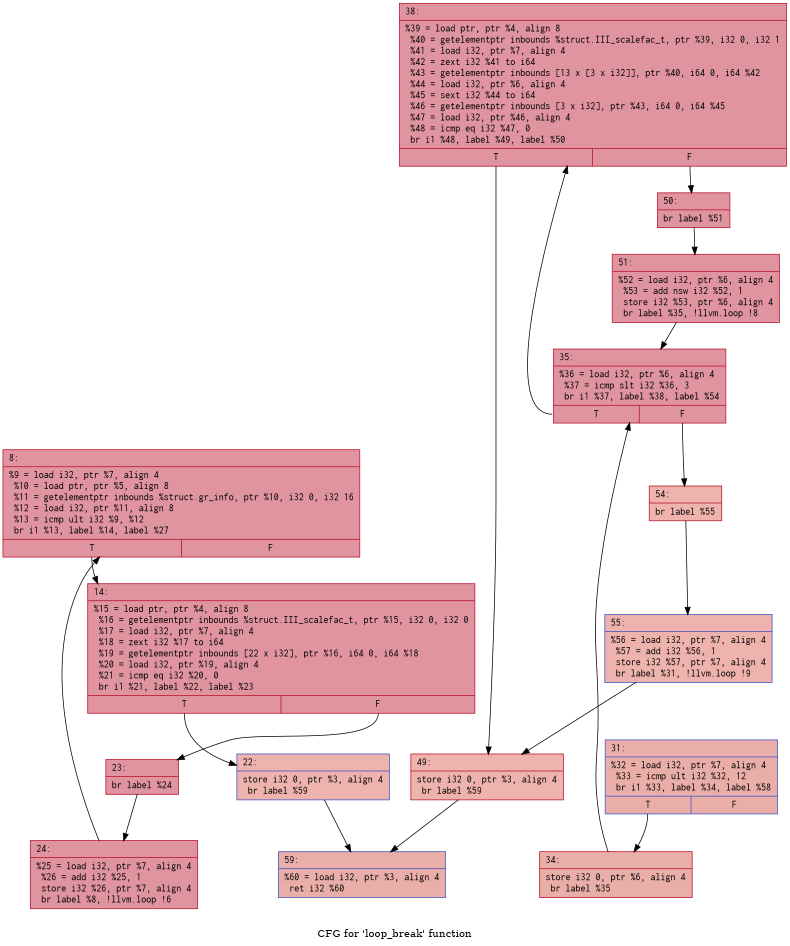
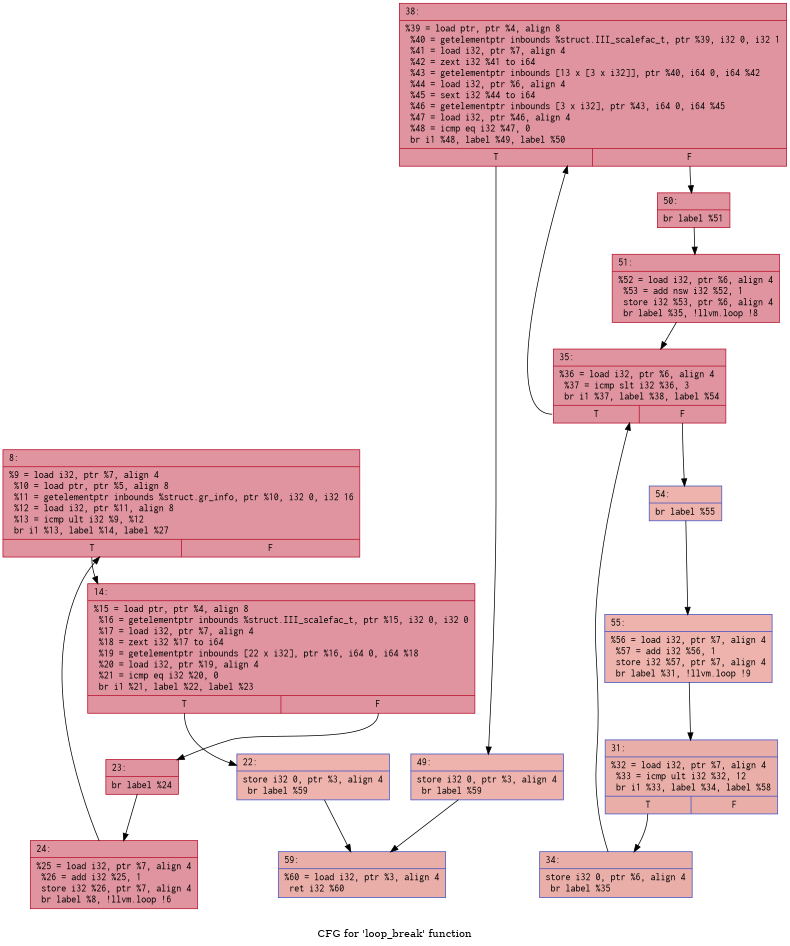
(685, 503) -> (685, 503)
(582, 716) -> (690, 708)
(487, 777) -> (487, 777)
(616, 875) -> (616, 875)
